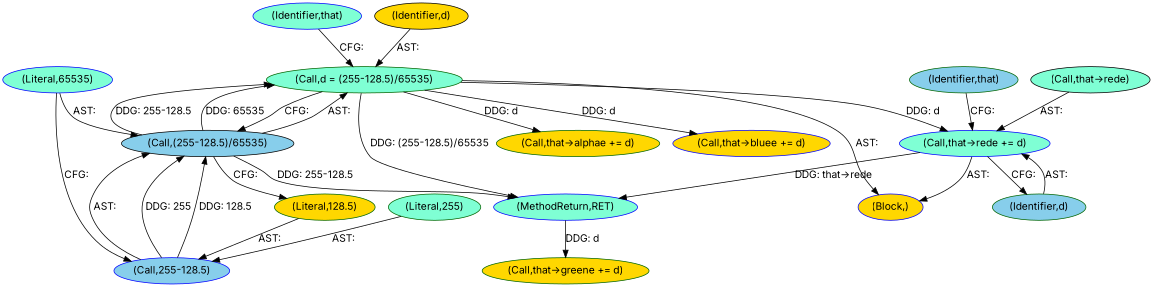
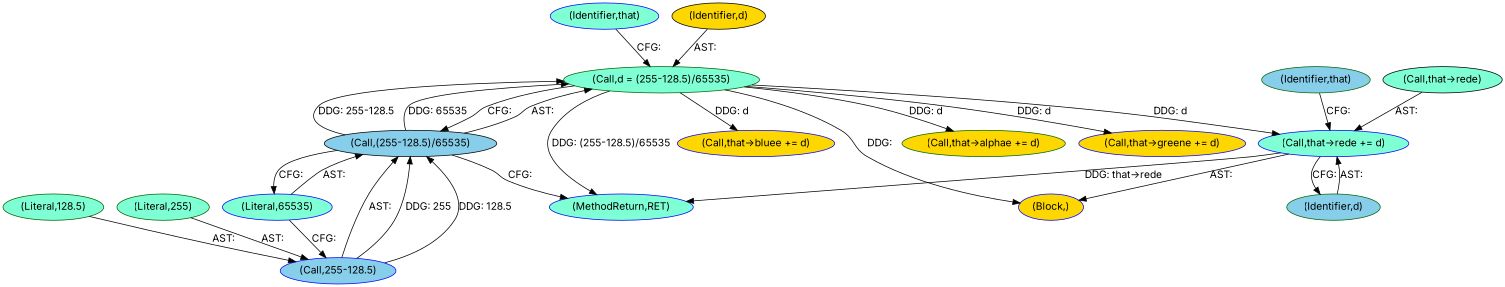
(868, 143) -> (881, 143)
(315, 175) -> (521, 175)
(241, 185) -> (298, 159)
(325, 207) -> (53, 207)
(566, 235) -> (926, 104)
(566, 271) -> (1162, 143)
